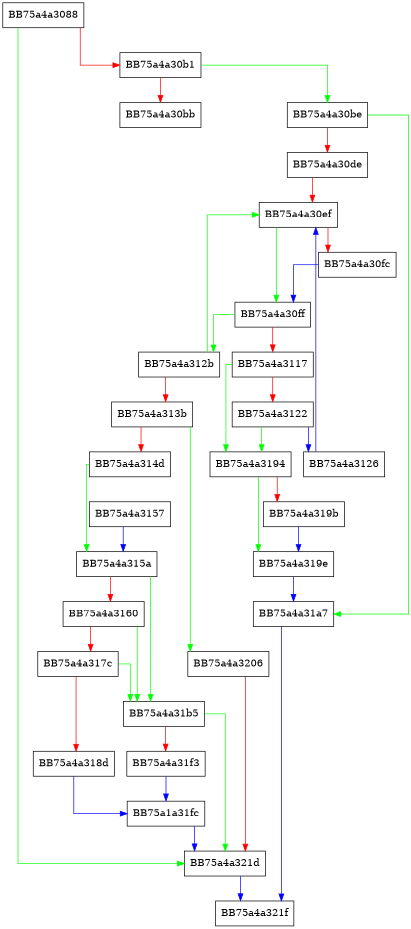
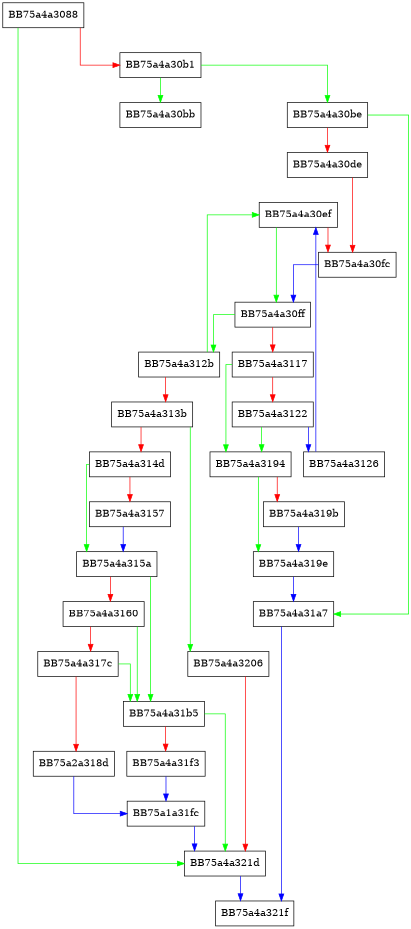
(160, 87) -> (160, 87)
(312, 186) -> (353, 211)
none -> (130, 486)
(74, 764) -> (74, 764)
